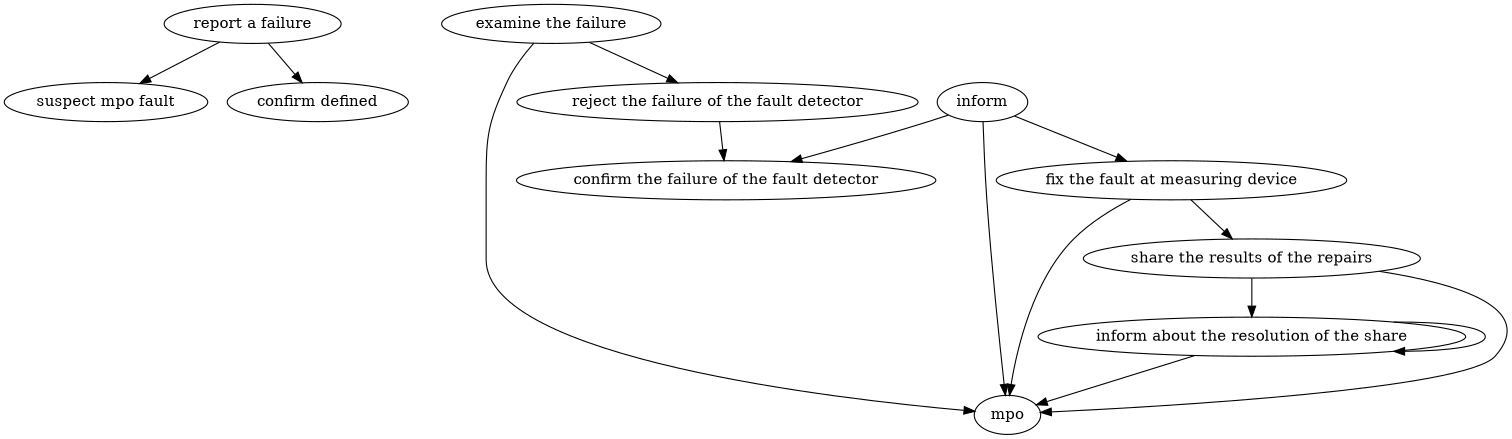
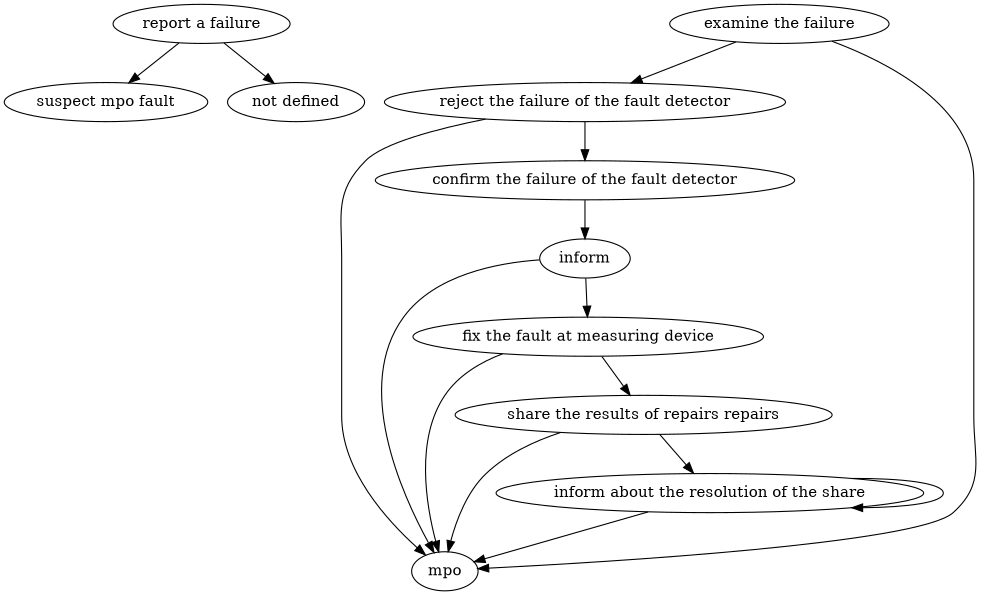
(318, 102) -> (296, 102)
(875, 138) -> (585, 214)
(1252, 258) -> (644, 415)
none -> (342, 299)
